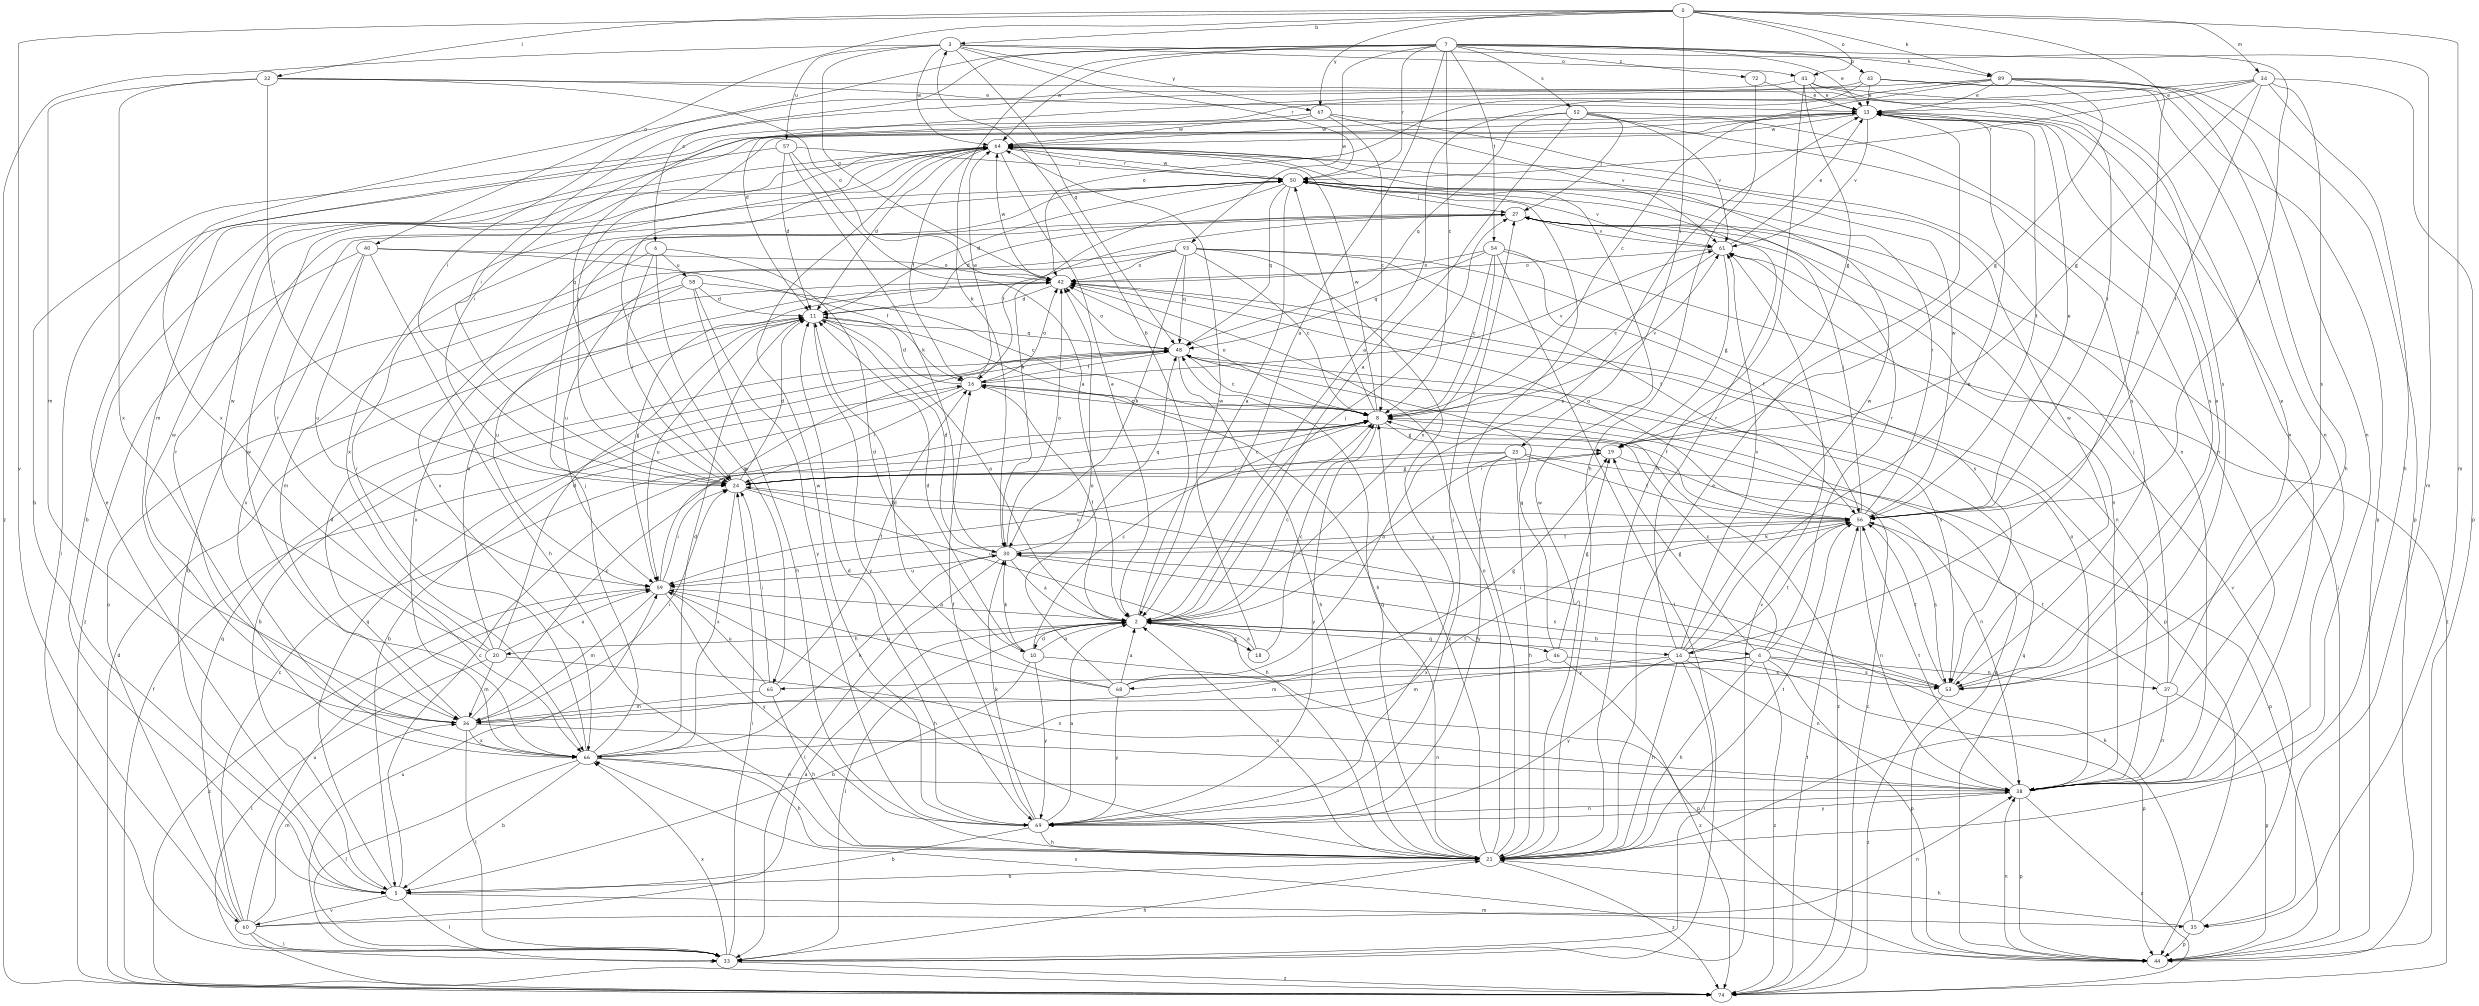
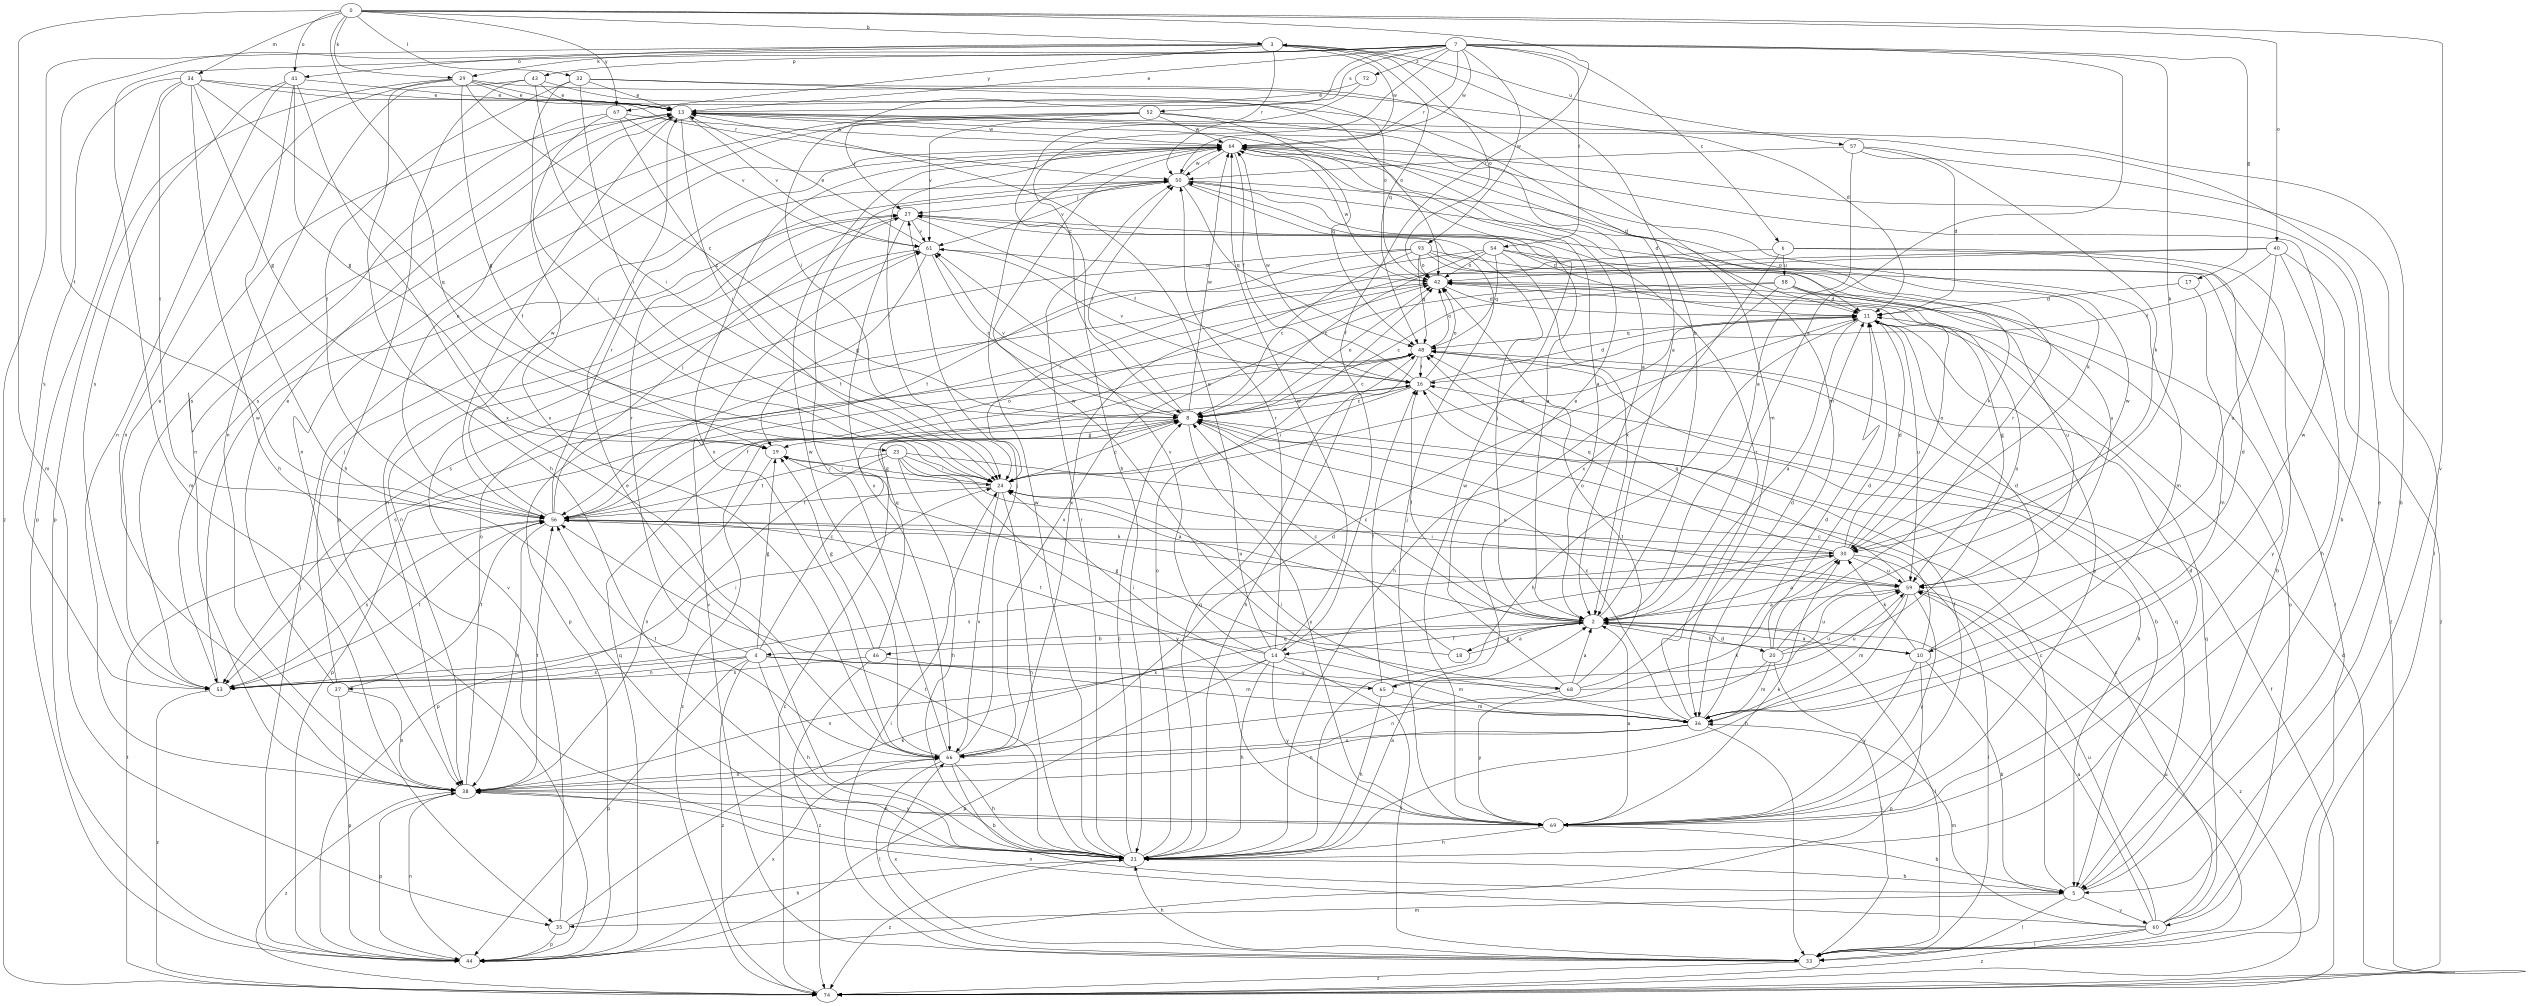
(2001, 78) -> (462, 78)
none -> (2189, 282)
(1453, 592) -> none
